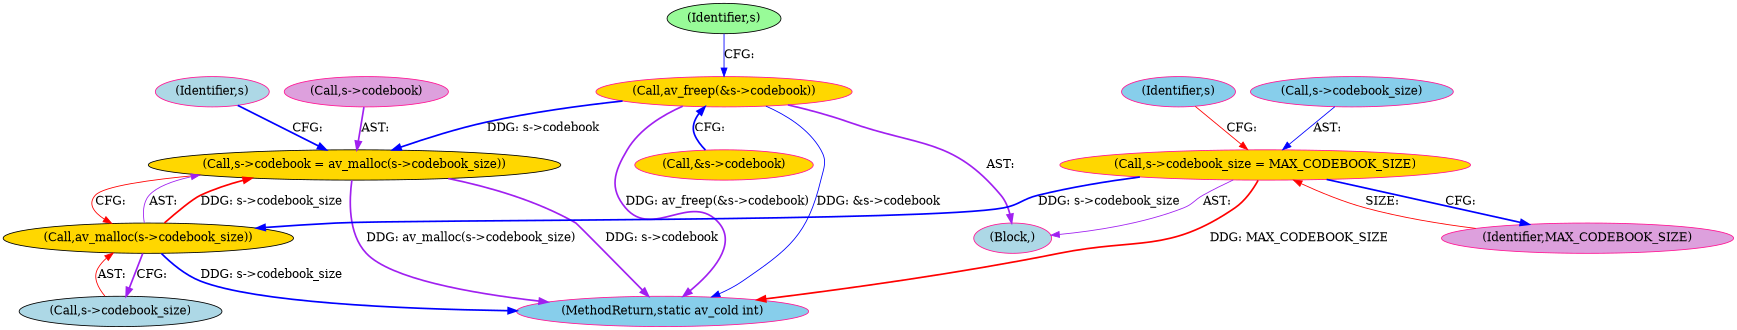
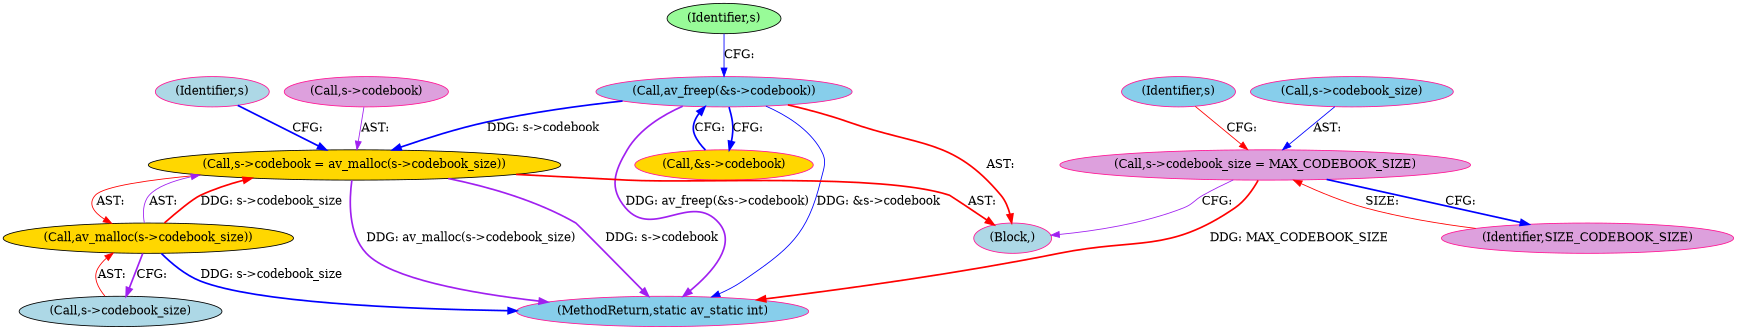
(724, 92) -> (724, 92)
(361, 124) -> (361, 124)
none -> (733, 124)
(911, 140) -> (911, 140)
(1265, 165) -> (1265, 165)
none -> (756, 181)
(113, 202) -> (113, 202)
(1219, 202) -> (1219, 202)
(727, 218) -> none
(1588, 238) -> (1588, 238)
(663, 311) -> (663, 311)
